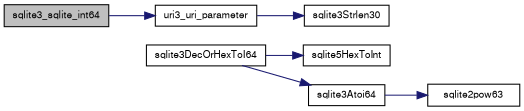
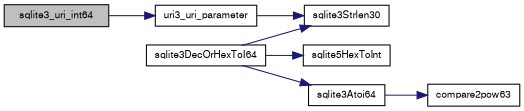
(56, 16) -> (56, 16)
none -> (271, 37)
(474, 95) -> (474, 95)
